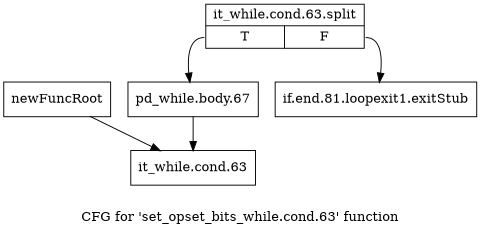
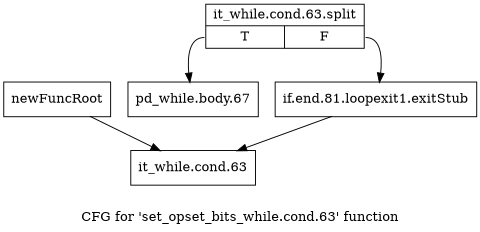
(193, 129) -> (289, 132)
